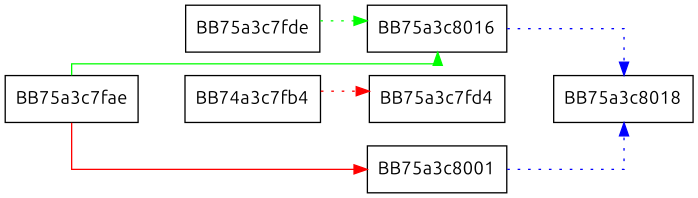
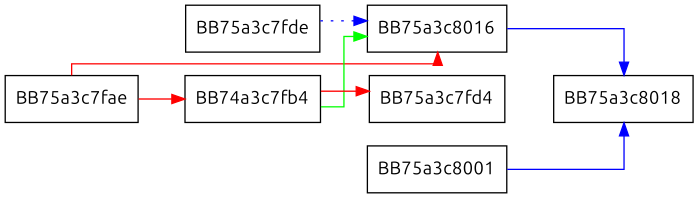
(337, 21) -> (337, 21)
(582, 29) -> (582, 29)
(250, 64) -> (250, 64)
none -> (344, 78)
(339, 91) -> (336, 91)
(190, 169) -> (155, 99)
(582, 169) -> (582, 169)
